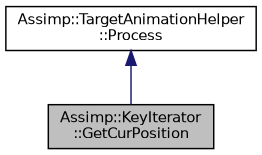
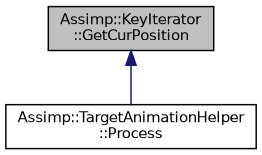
(131, 85) -> (131, 85)
